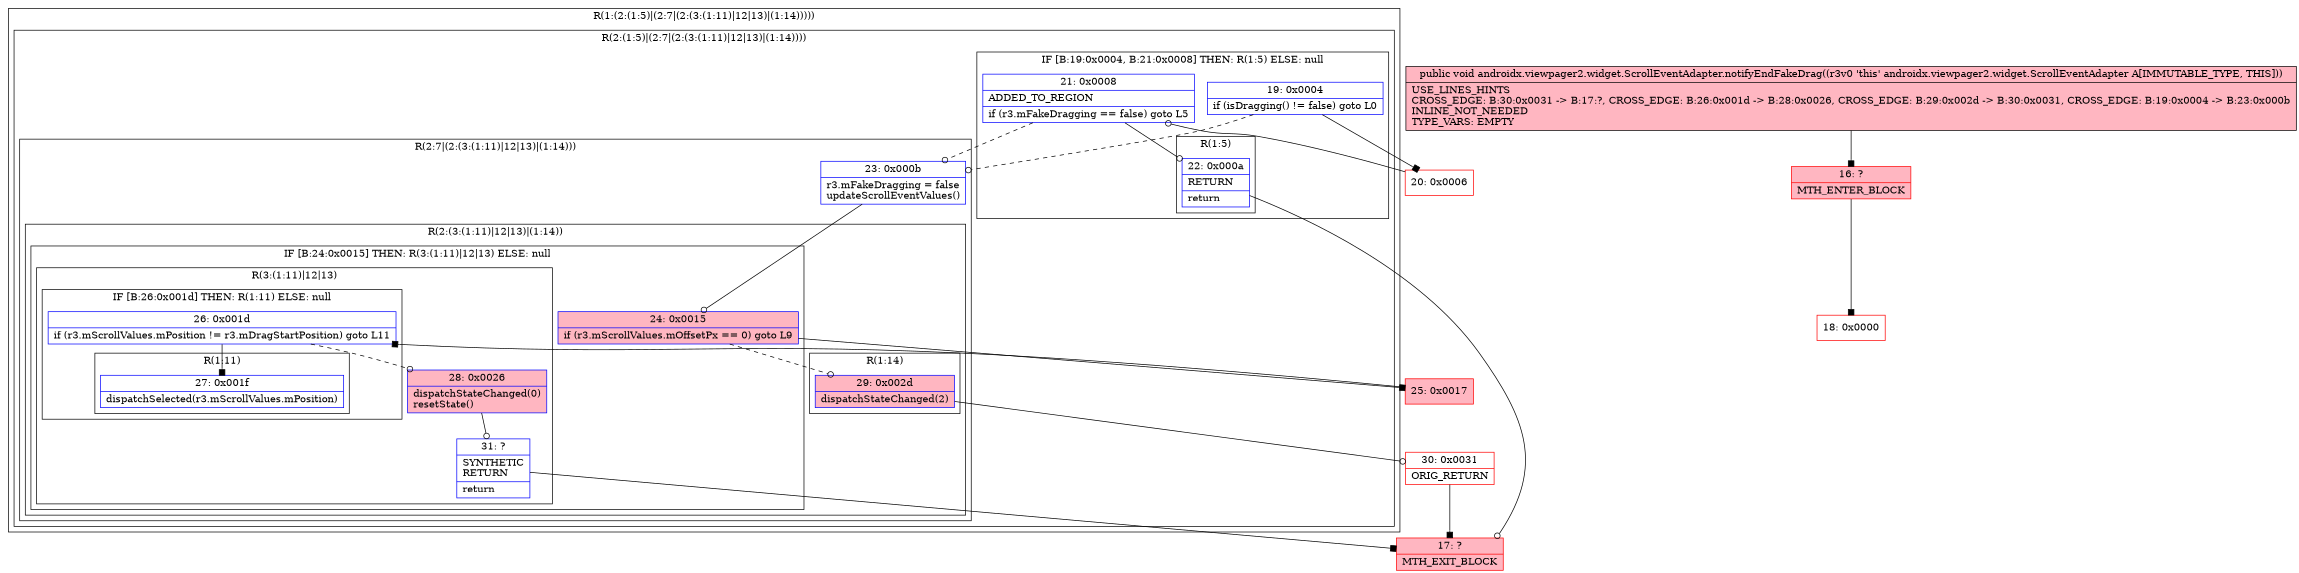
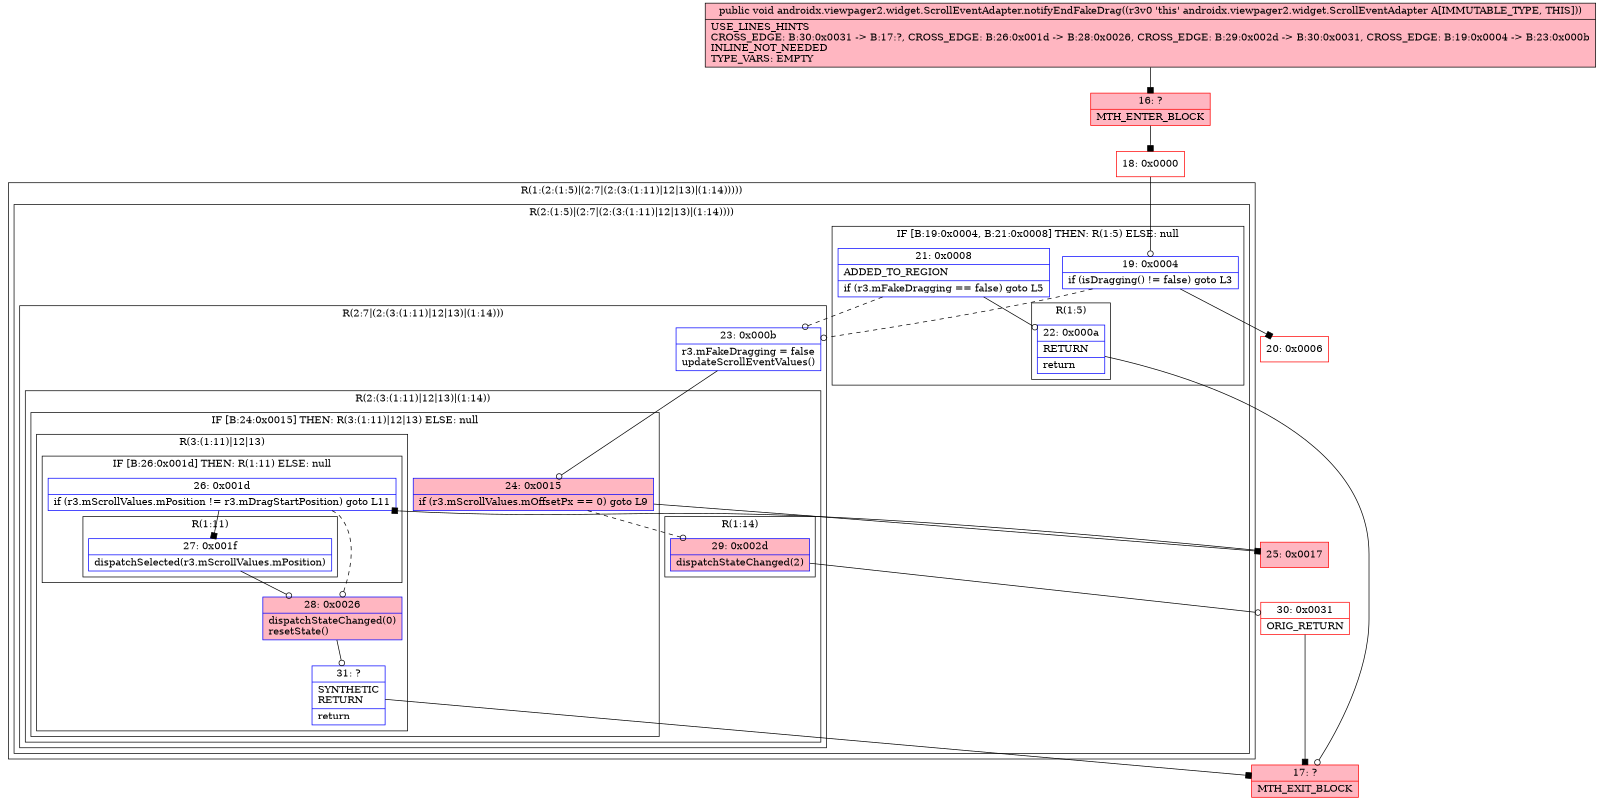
(1295, 106) -> (1150, 280)
(1289, 142) -> none
none -> (1150, 214)
none -> (273, 587)
